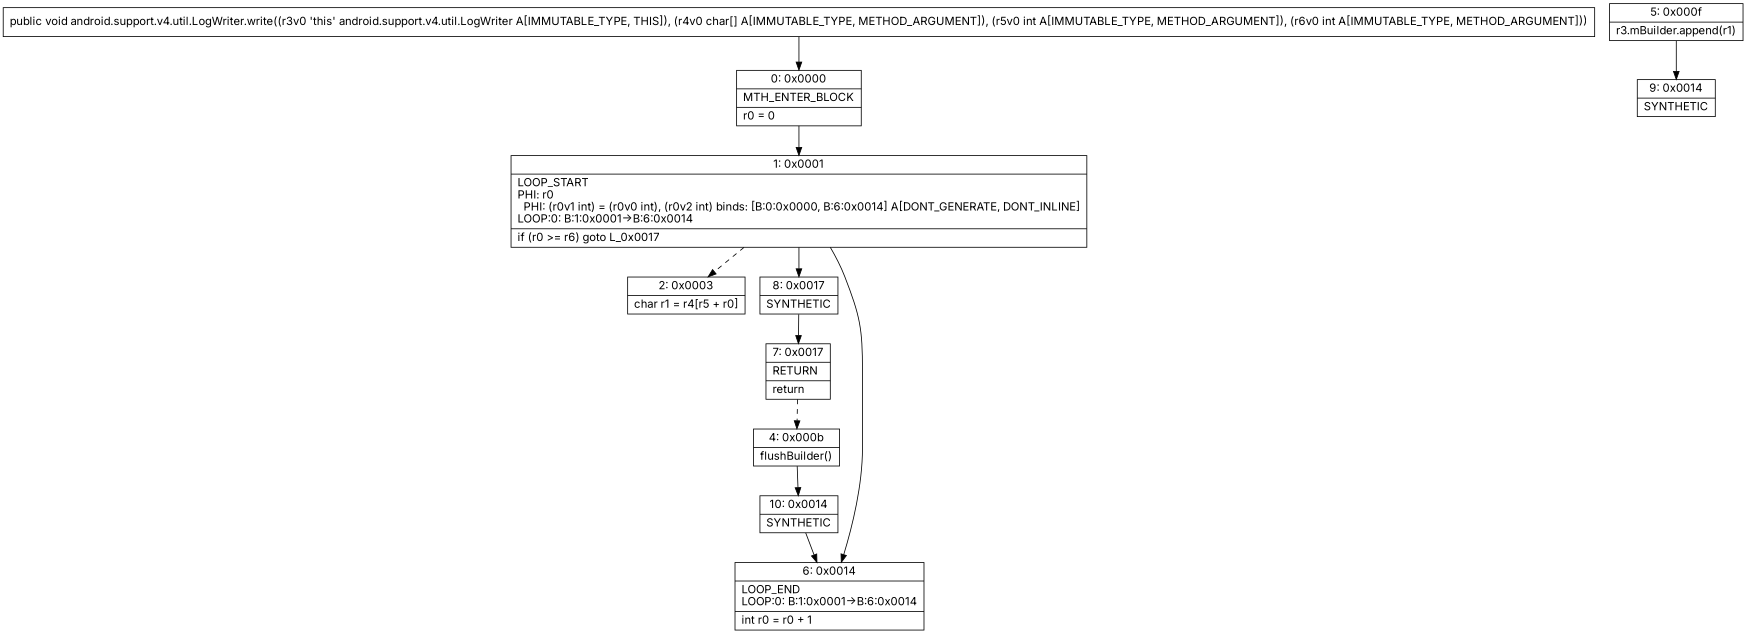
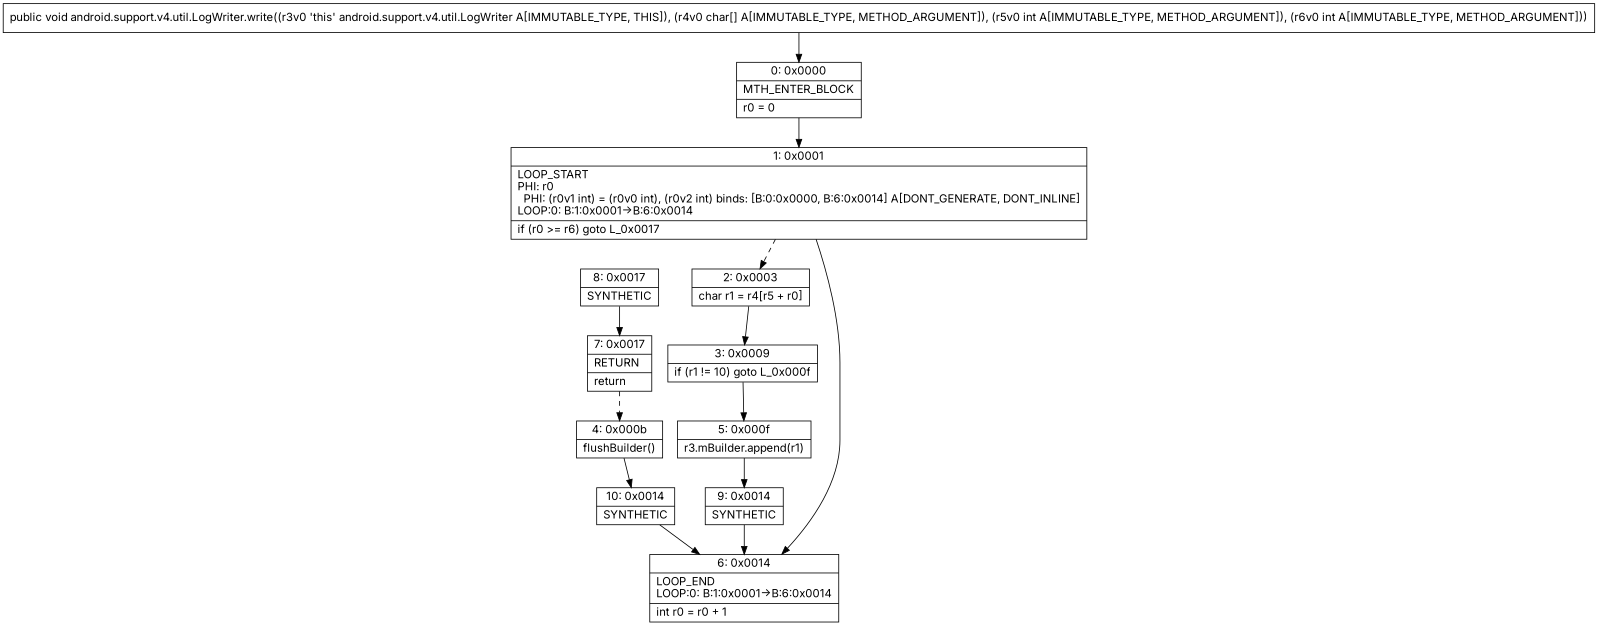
(799, 258) -> none
none -> (743, 363)
none -> (744, 536)
